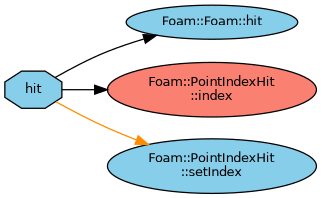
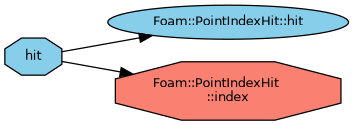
(212, 22) -> (228, 22)
(212, 90) -> (228, 91)
(212, 166) -> none
